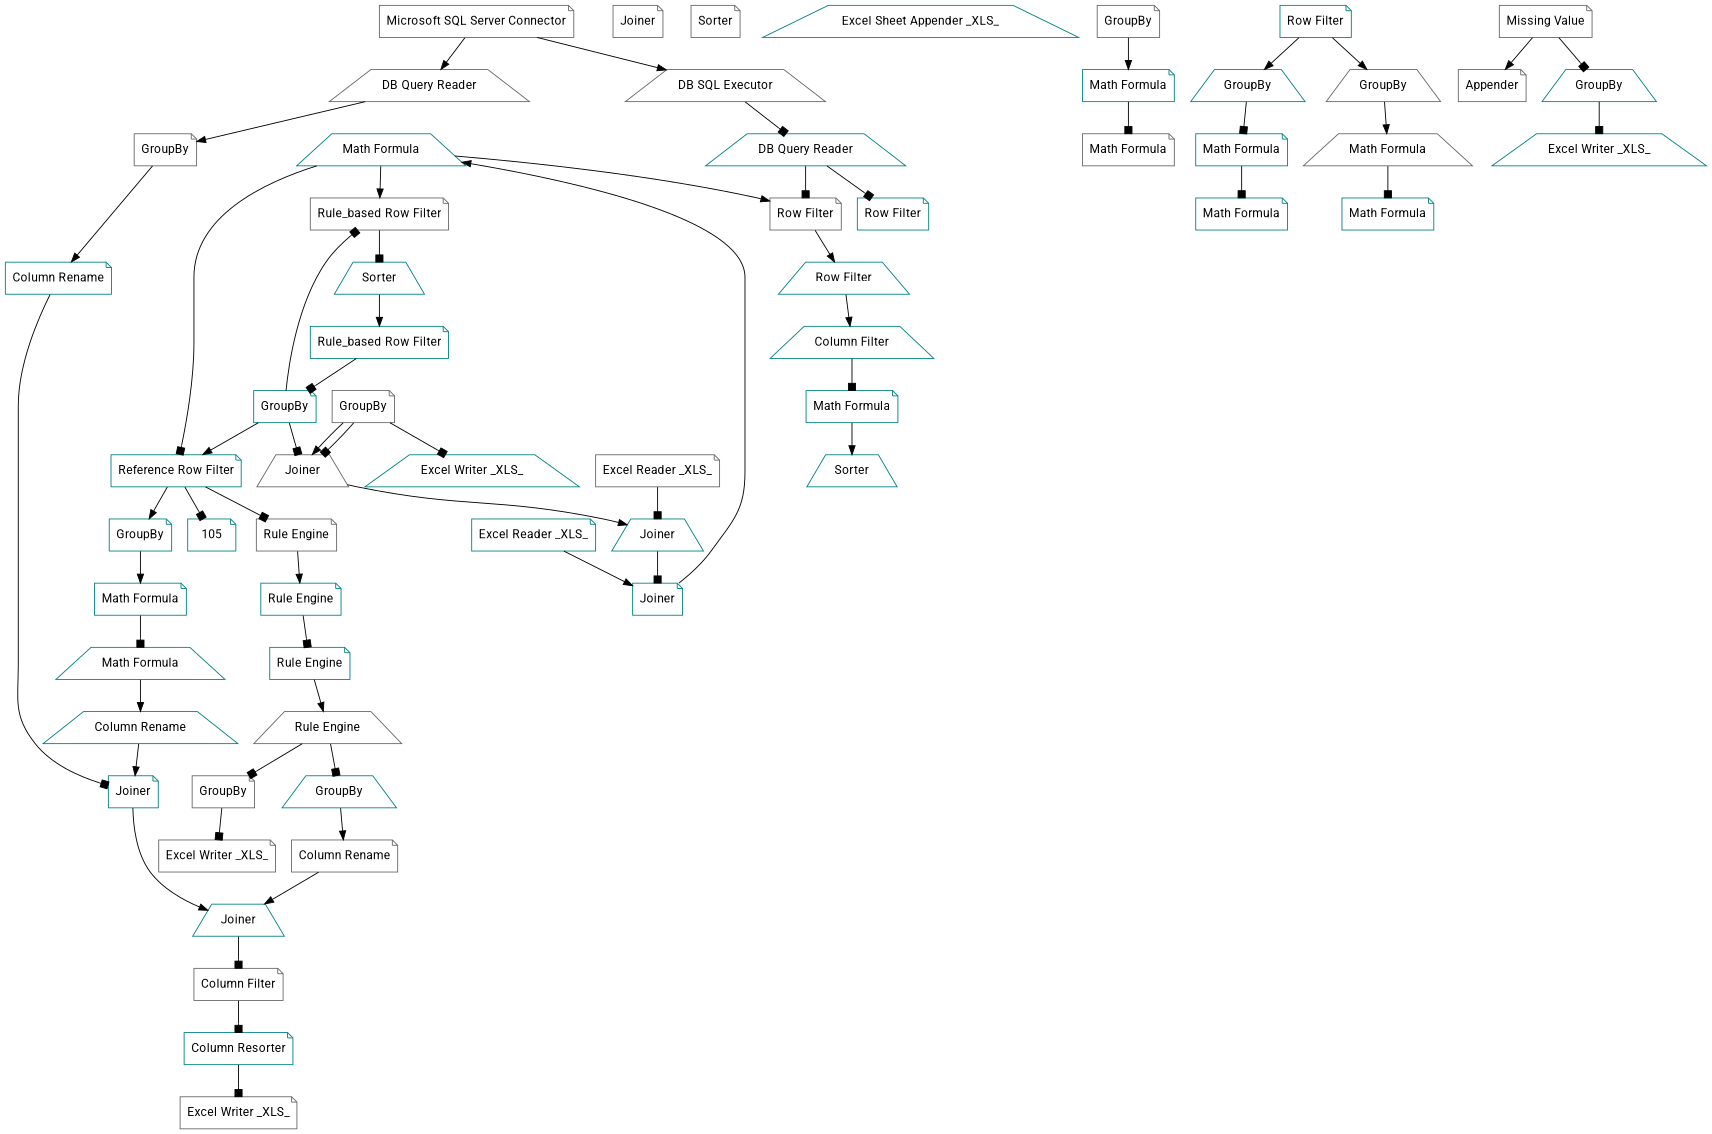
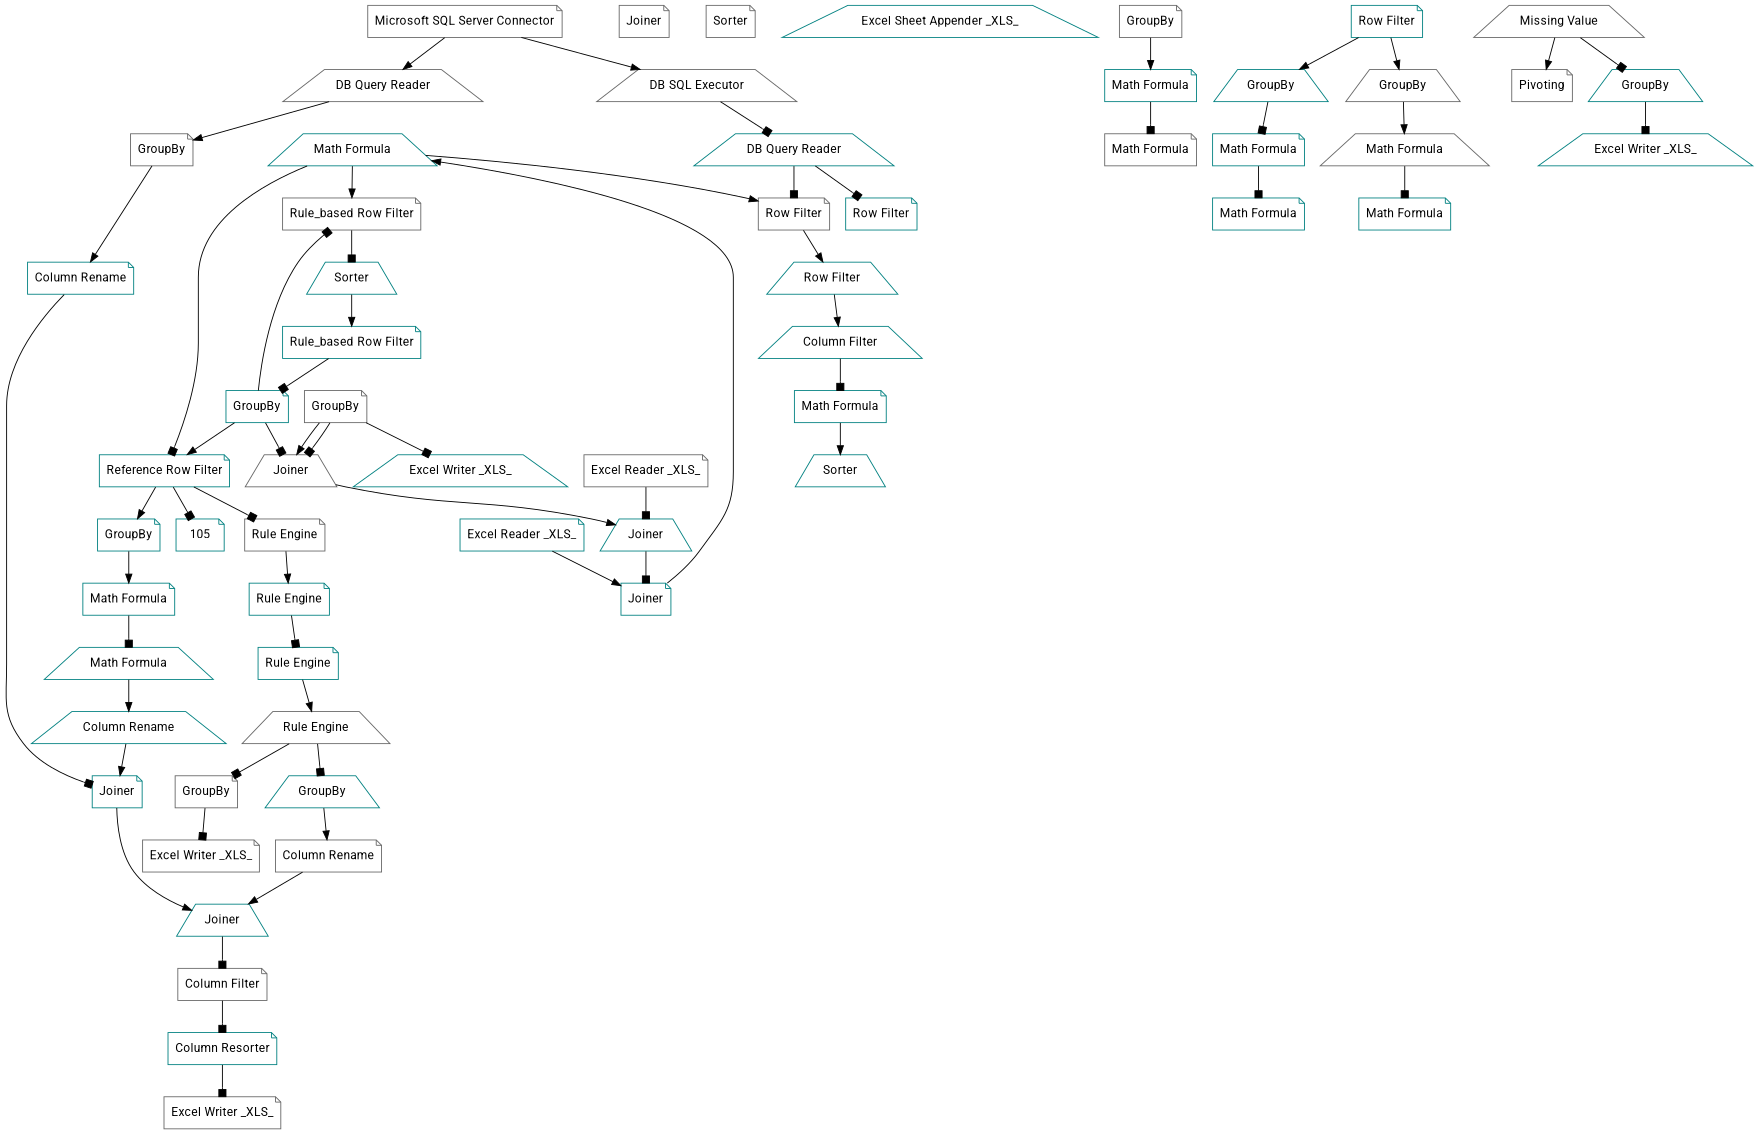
(1546, 21) -> (1559, 21)
(1492, 86) -> (1542, 86)
